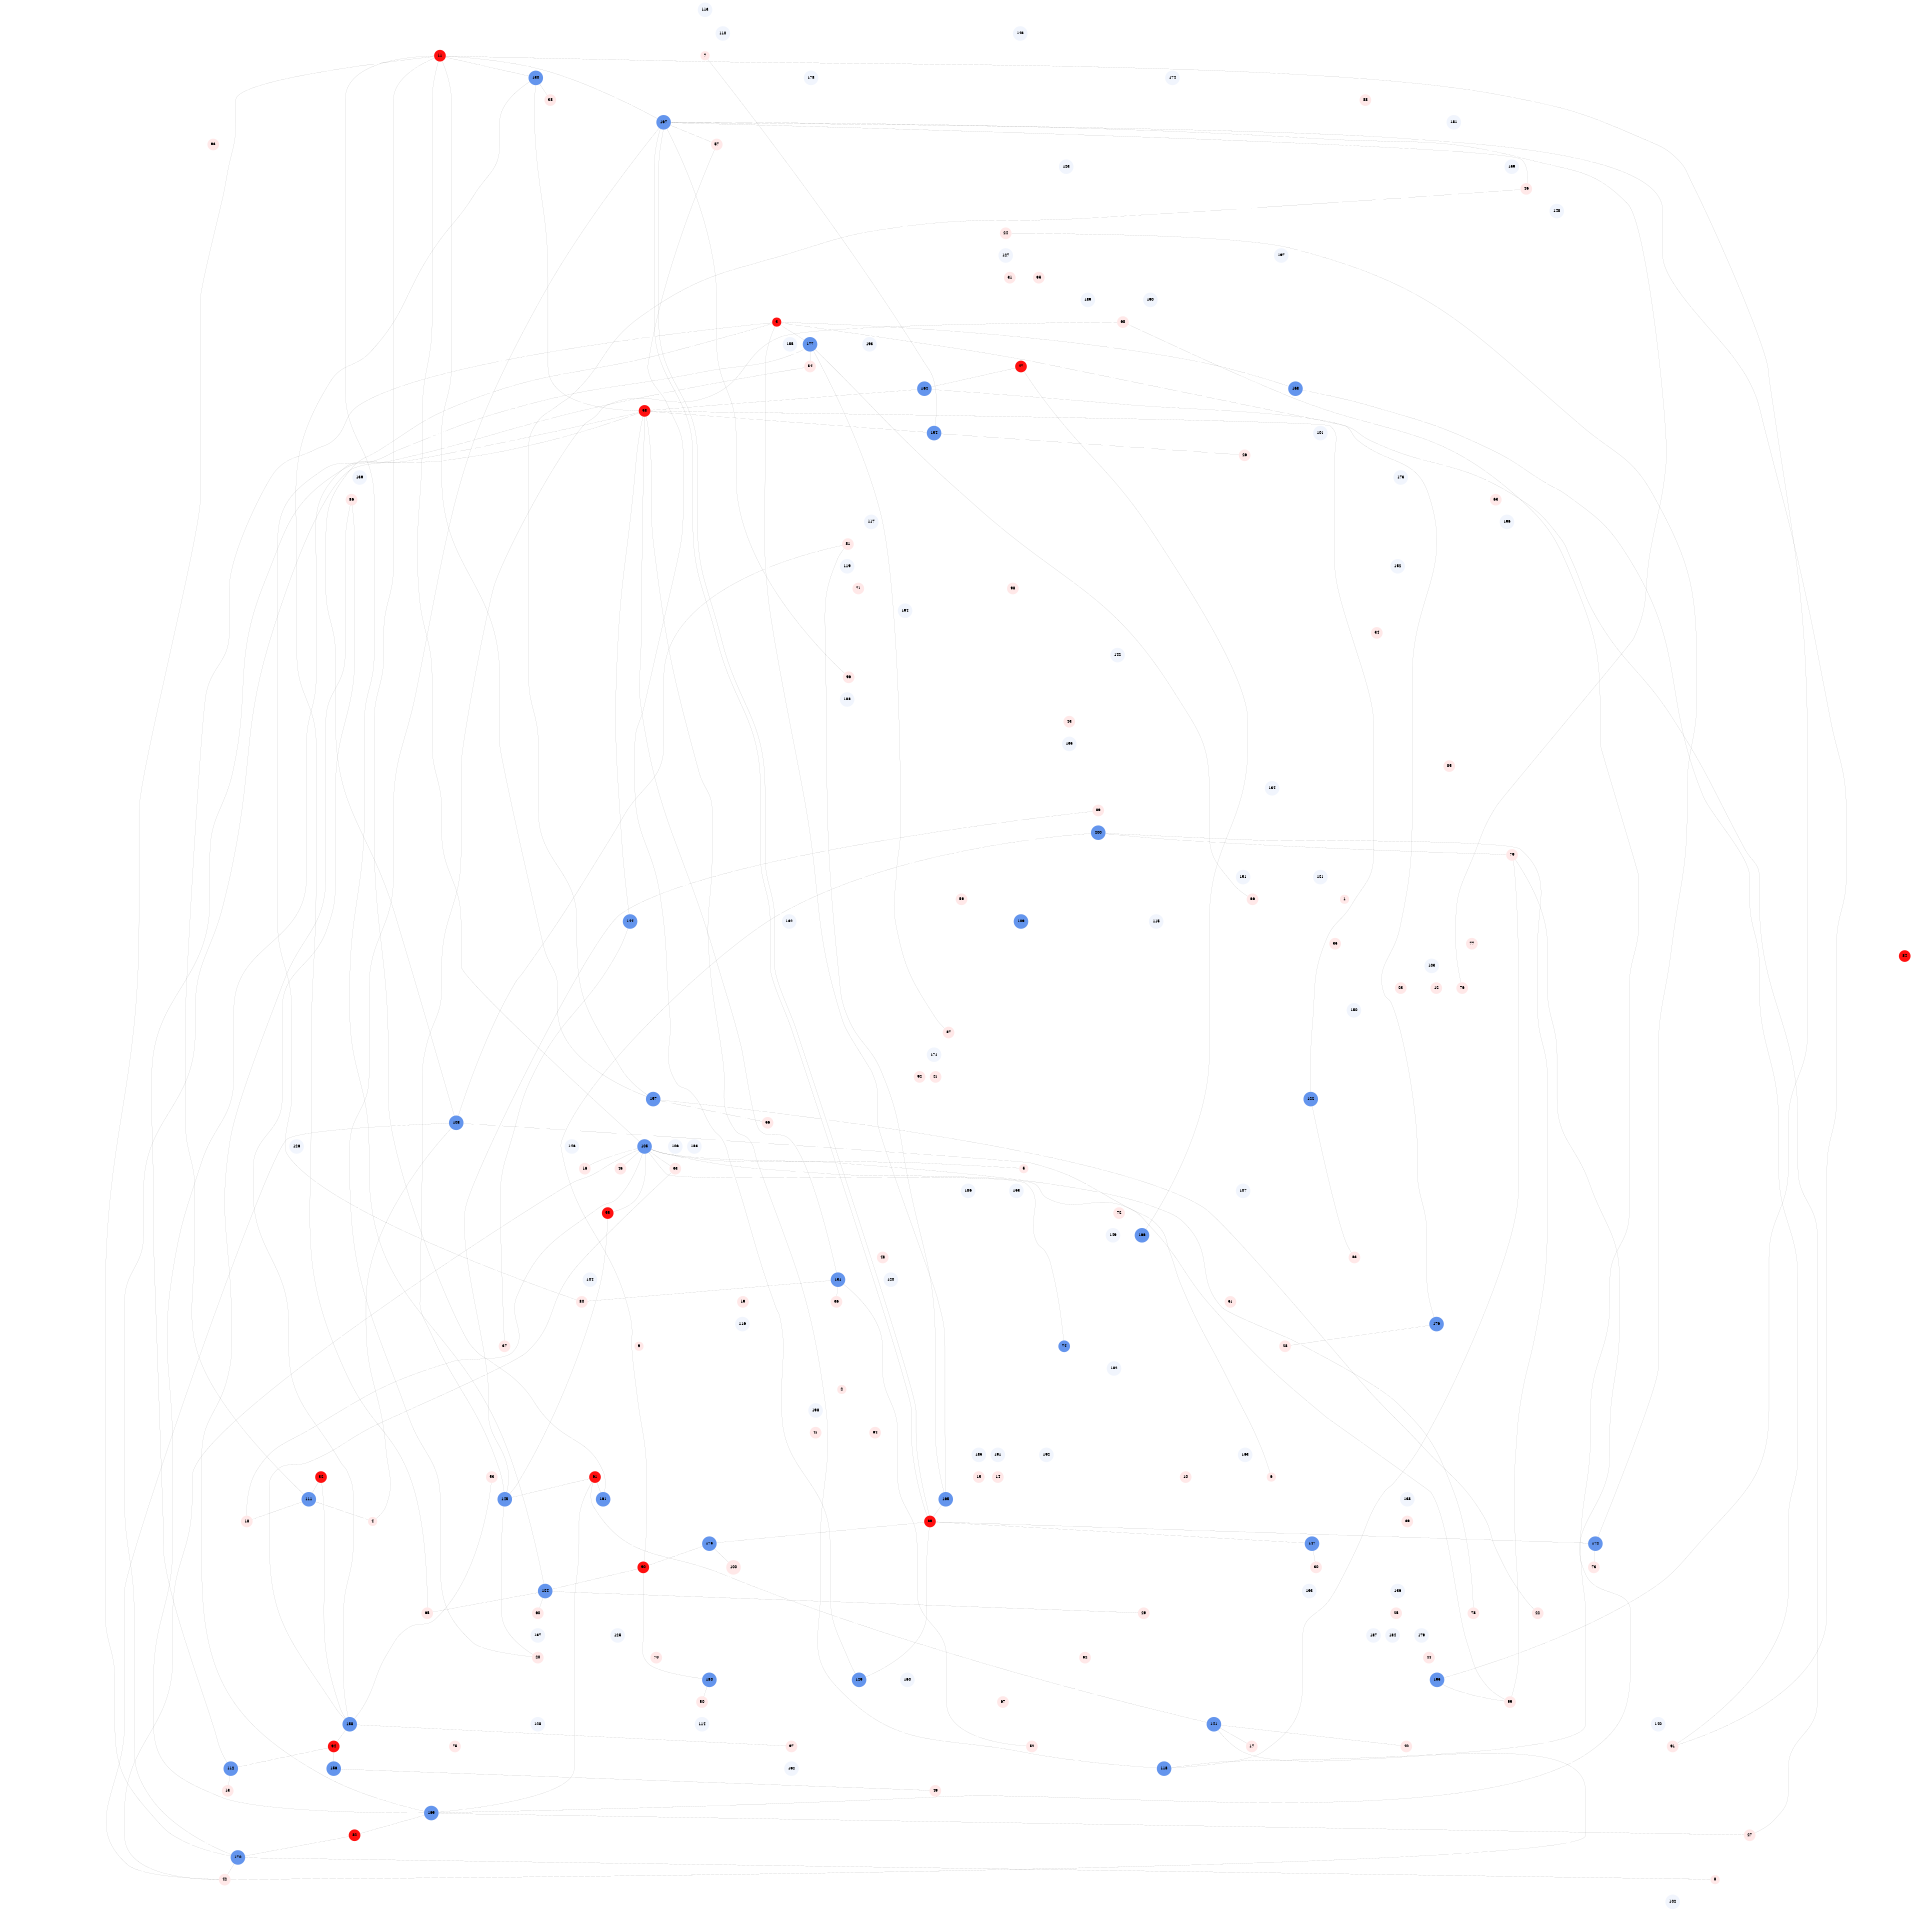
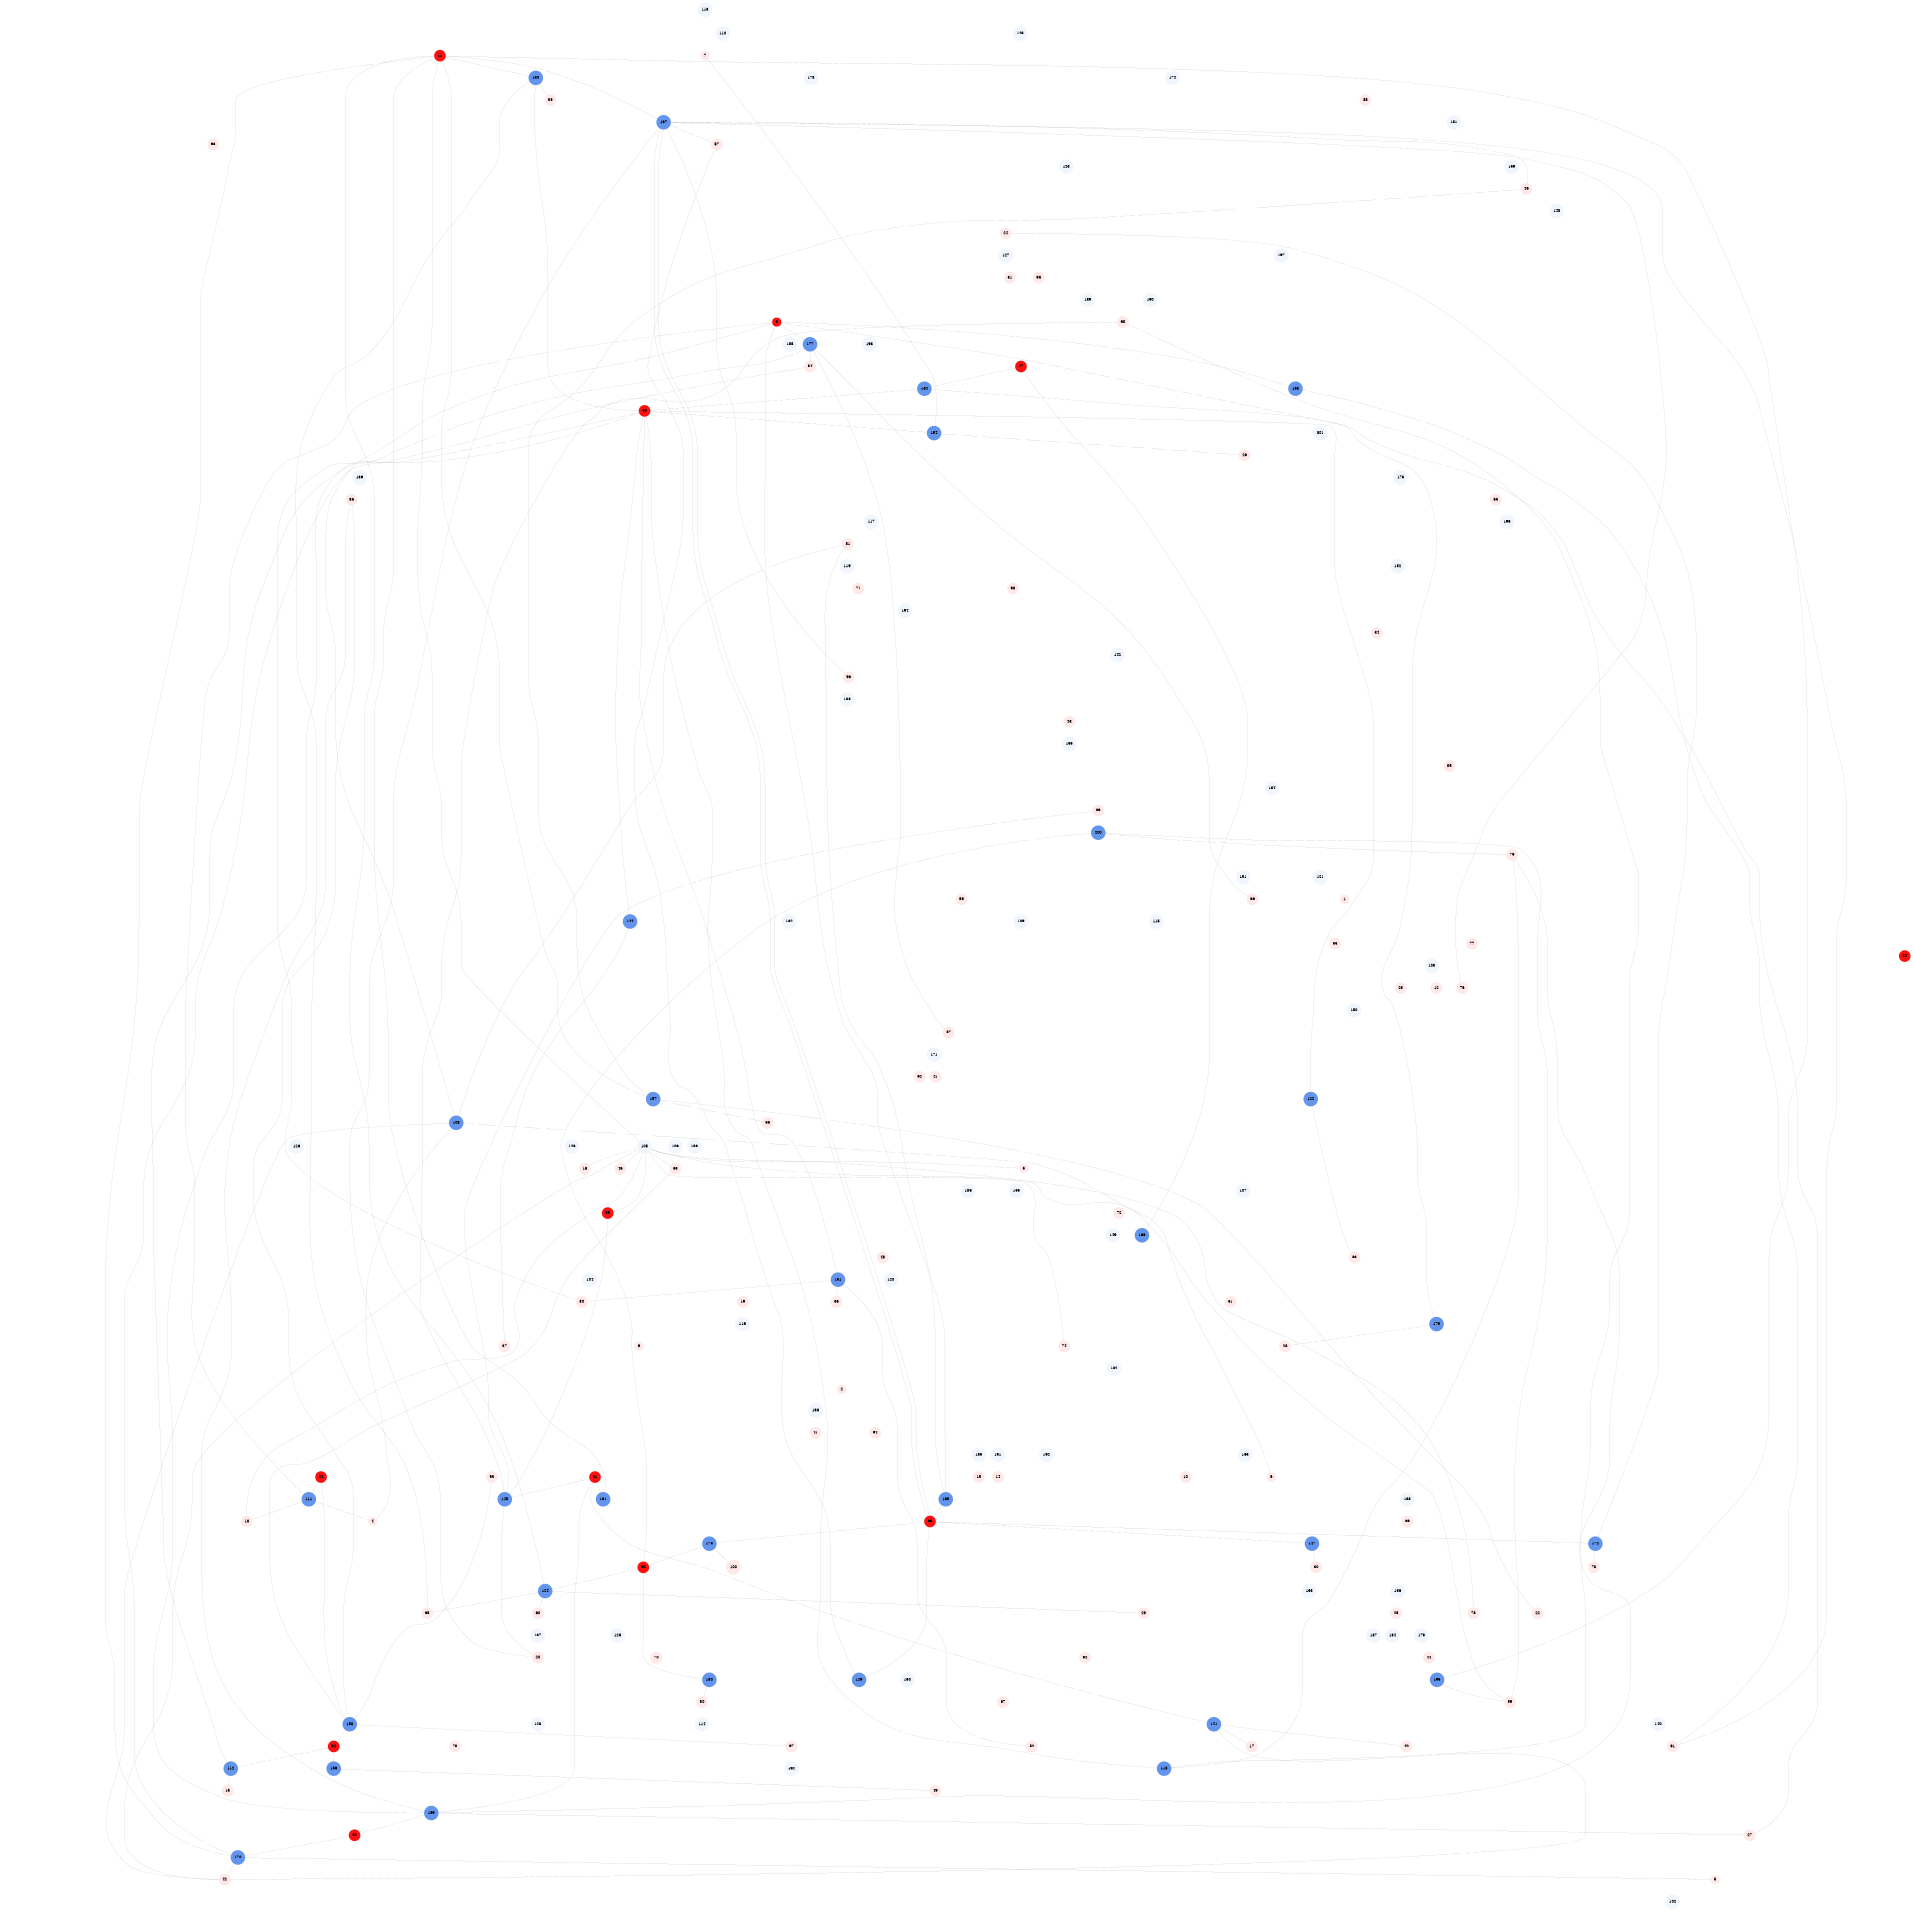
(1320, 433) -> (1320, 433)
(1021, 922) -> (1021, 922)
(645, 1146) -> (645, 1146)
(1064, 1346) -> (1064, 1346)
